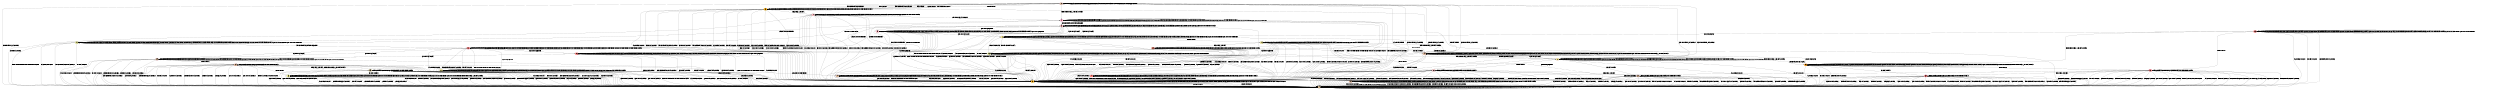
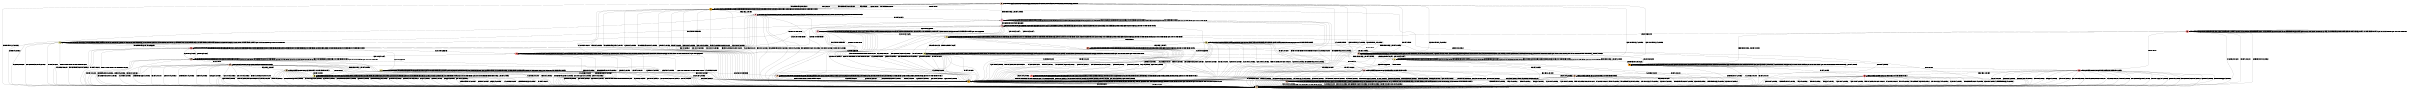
(960, 18) -> (898, 18)
(1605, 52) -> (1853, 62)
(1744, 79) -> (1664, 79)
